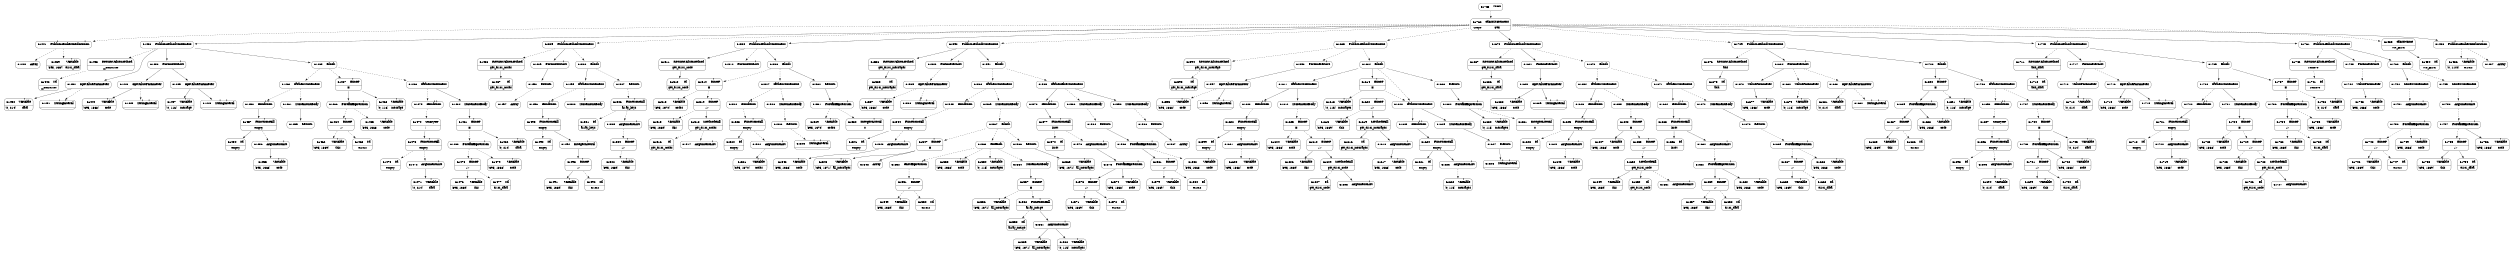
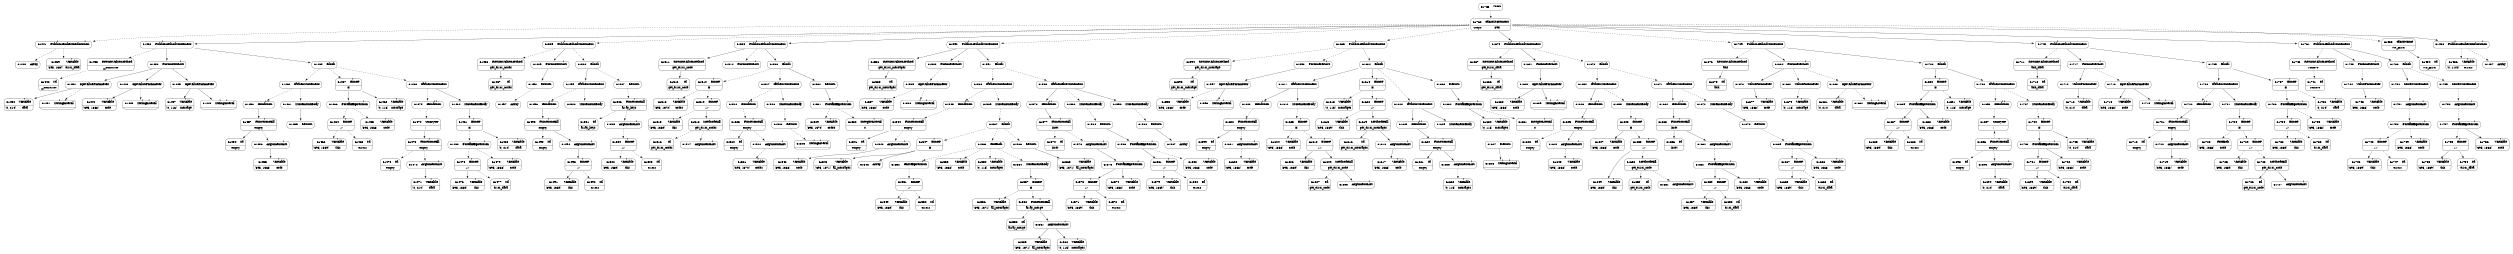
(137, 71) -> (130, 75)
(1394, 95) -> (1372, 94)
none -> (2410, 114)
(1476, 134) -> none
(1992, 134) -> (1994, 136)
(2223, 142) -> (2223, 142)
(584, 144) -> (584, 144)
none -> (652, 165)
(1624, 174) -> (1618, 162)
